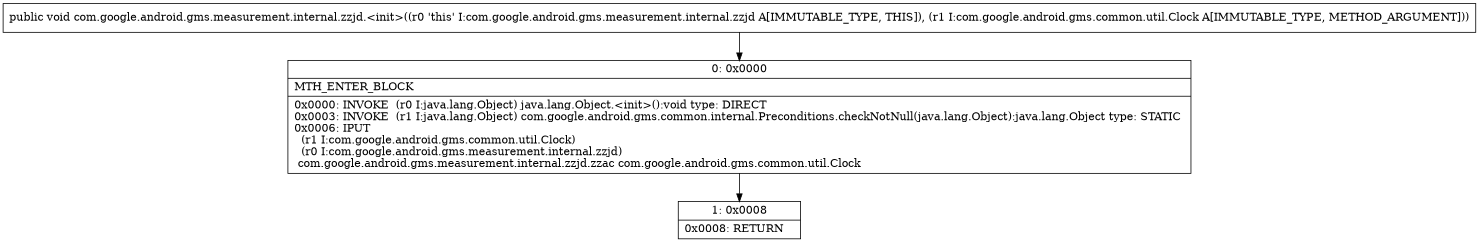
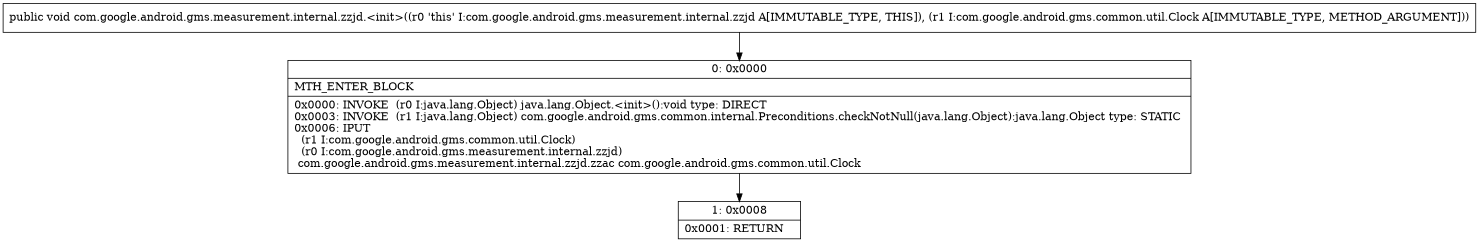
(739, 229) -> (739, 229)
